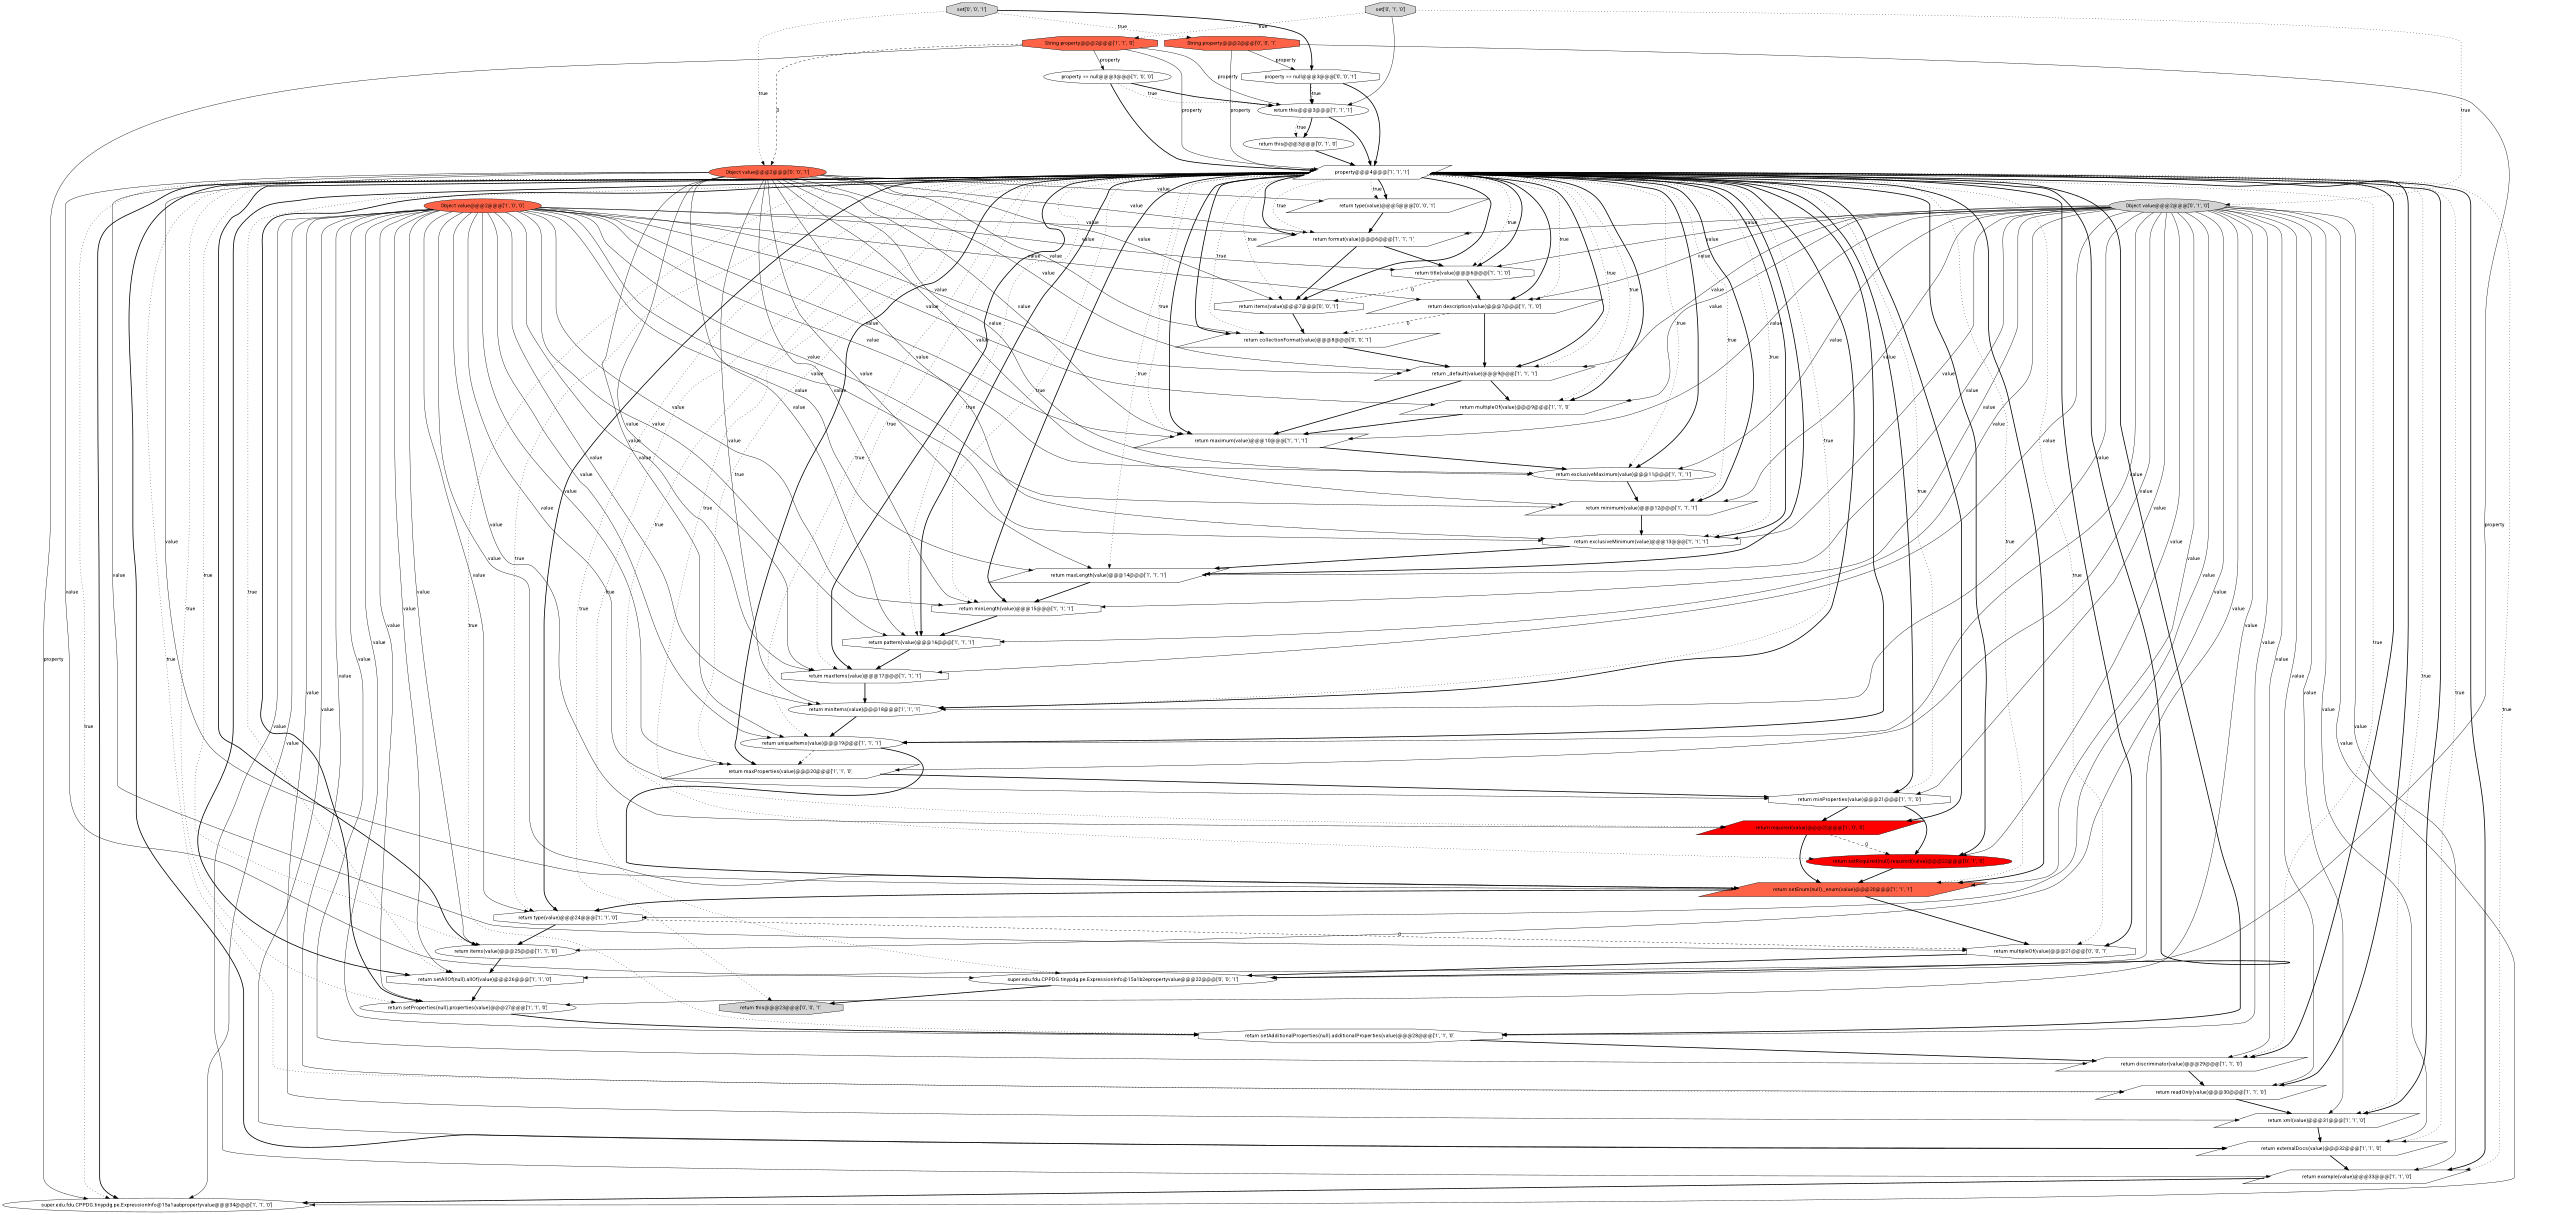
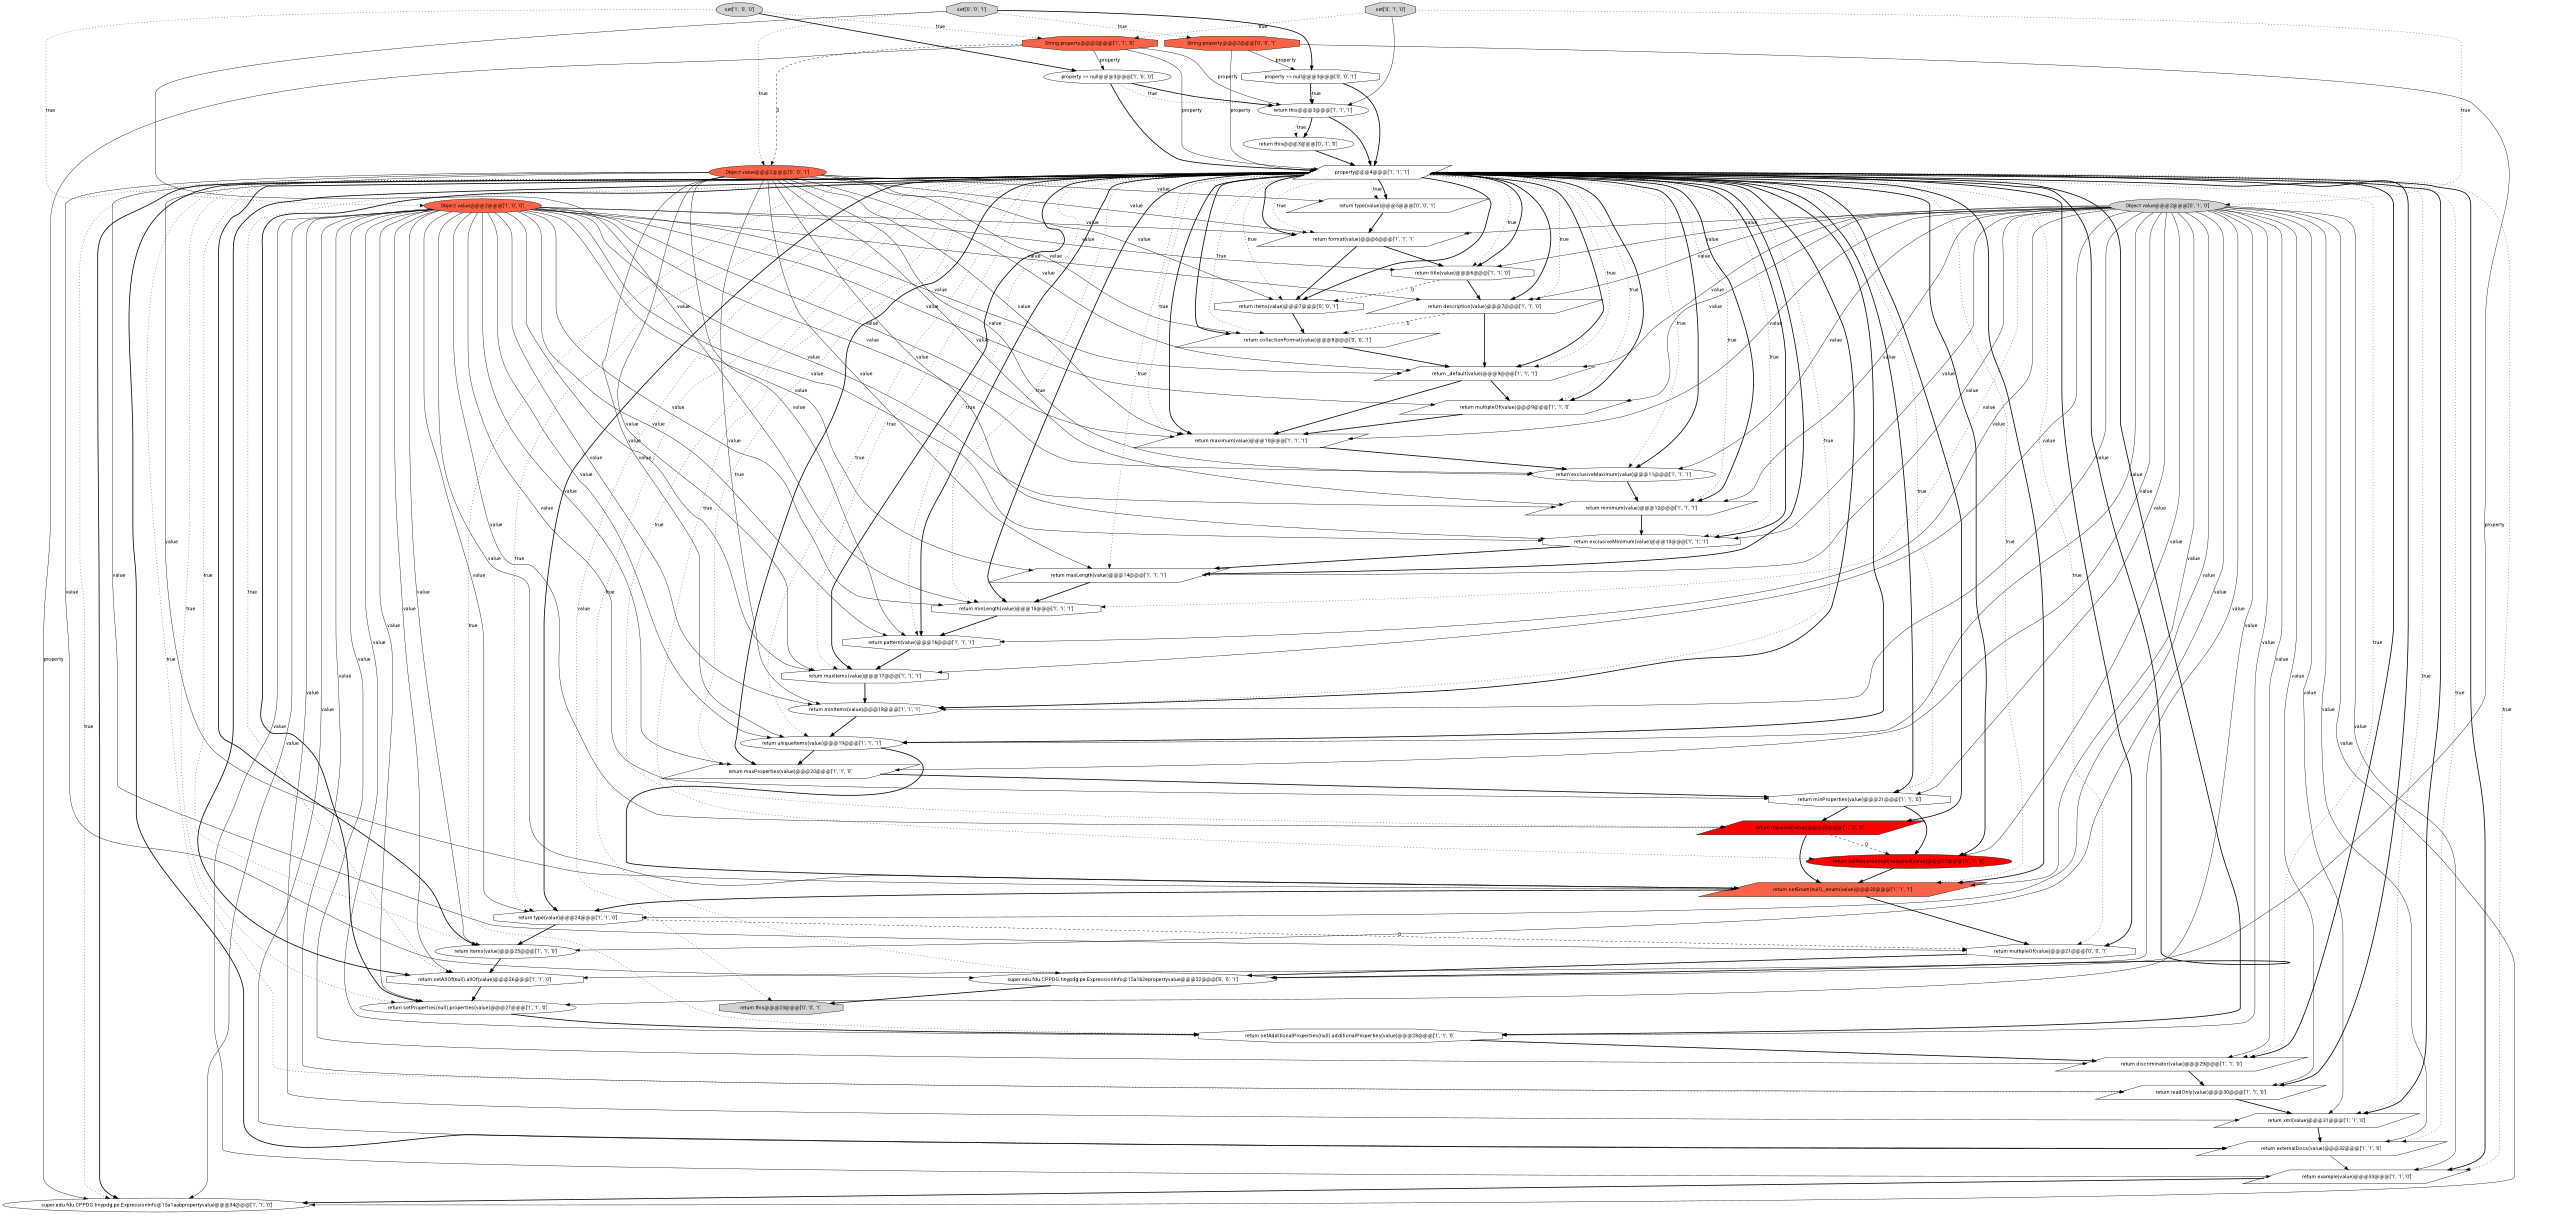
none -> (739, 10)
(835, 397) -> (167, 182)
(1727, 581) -> (1727, 581)
(584, 609) -> (584, 609)
(808, 756) -> (808, 756)
(2338, 1162) -> (2338, 1162)
